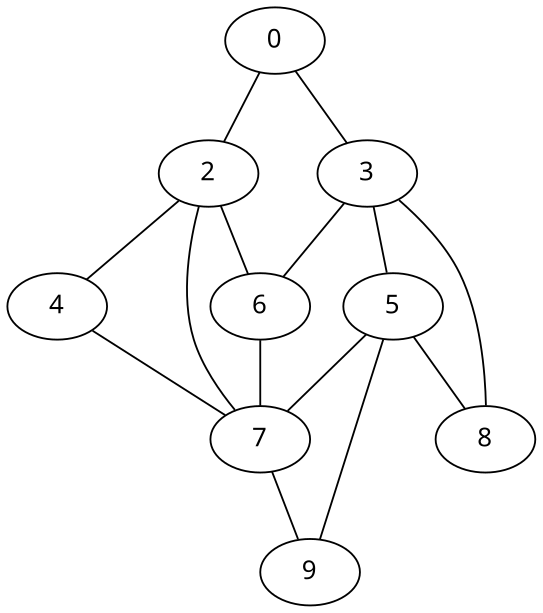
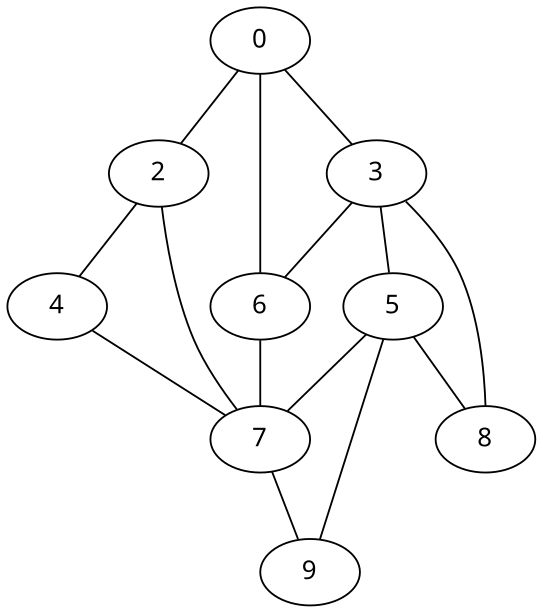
(234, 240) -> (260, 173)
